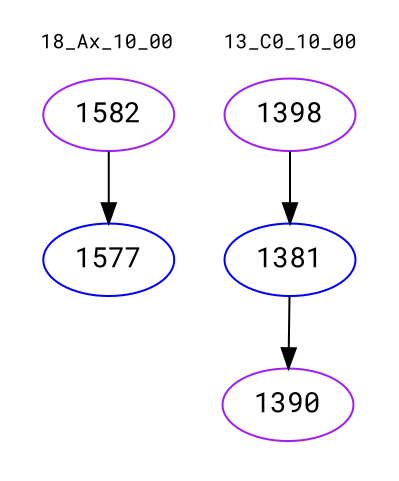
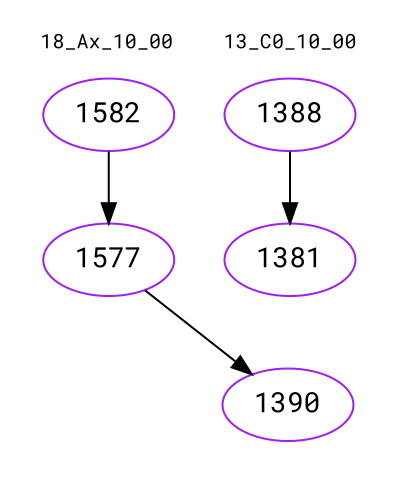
(290, 115) -> (290, 115)
(109, 260) -> (109, 260)
(290, 260) -> (290, 260)
(289, 322) -> (190, 326)
